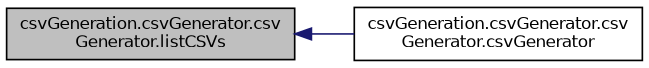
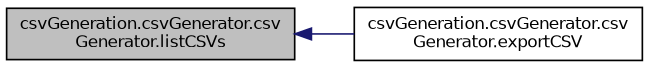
(498, 34) -> (498, 34)
